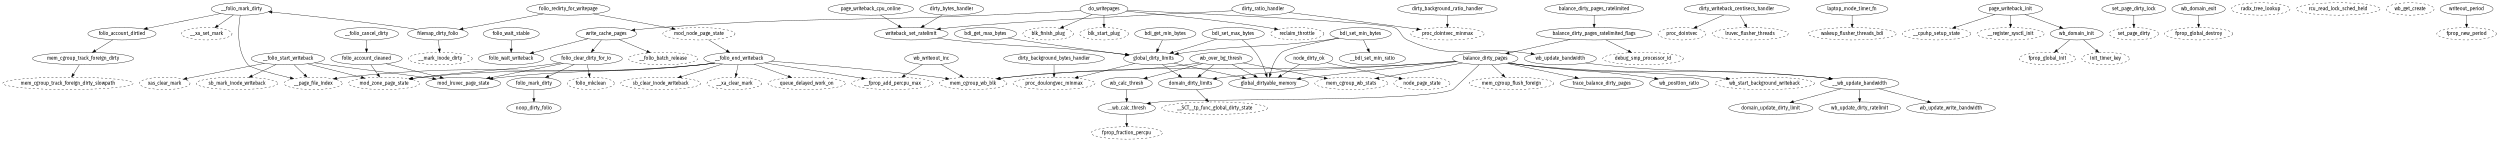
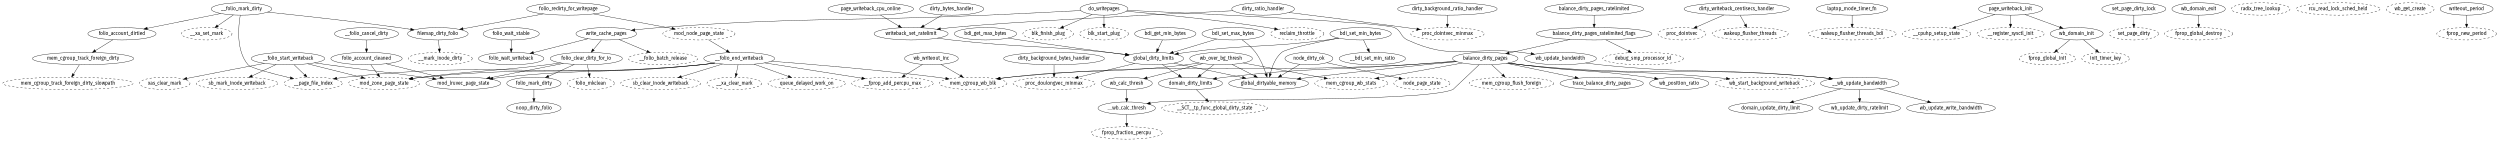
(344, 20) -> (339, 20)
(1750, 34) -> (1750, 34)
